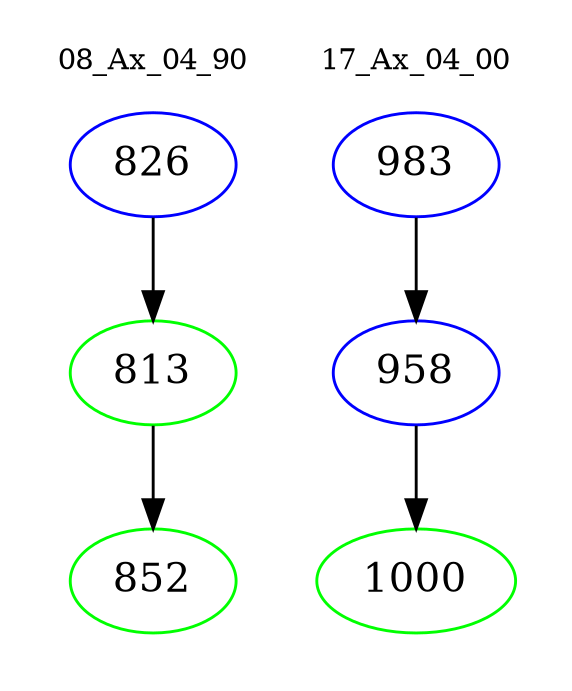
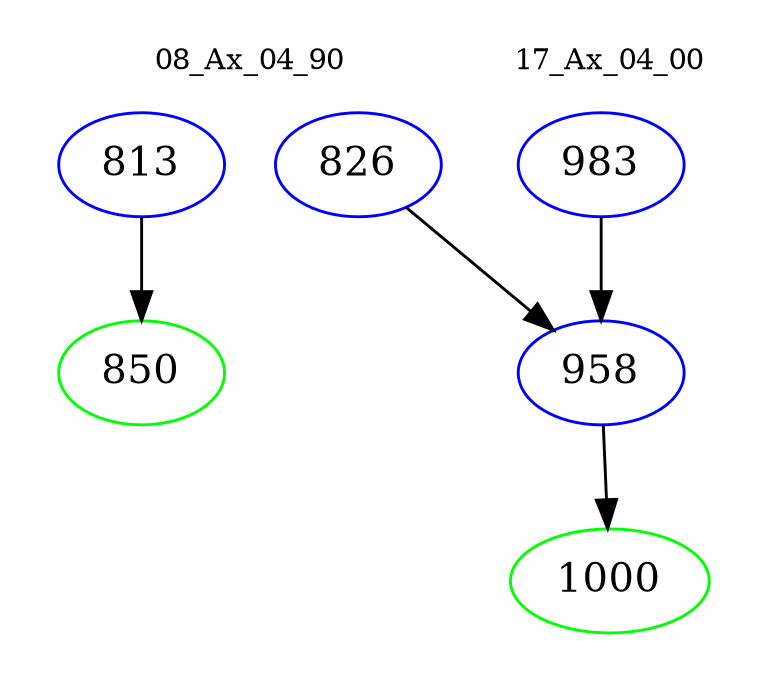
(153, 255) -> (447, 241)
(153, 373) -> (142, 165)
(153, 581) -> (142, 373)
